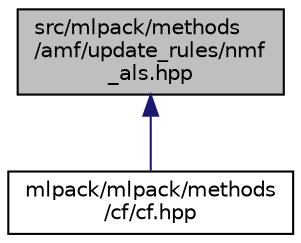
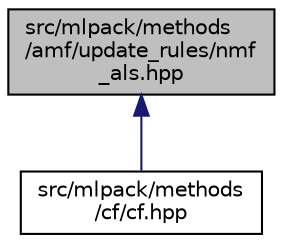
(151, 203) -> (141, 203)
